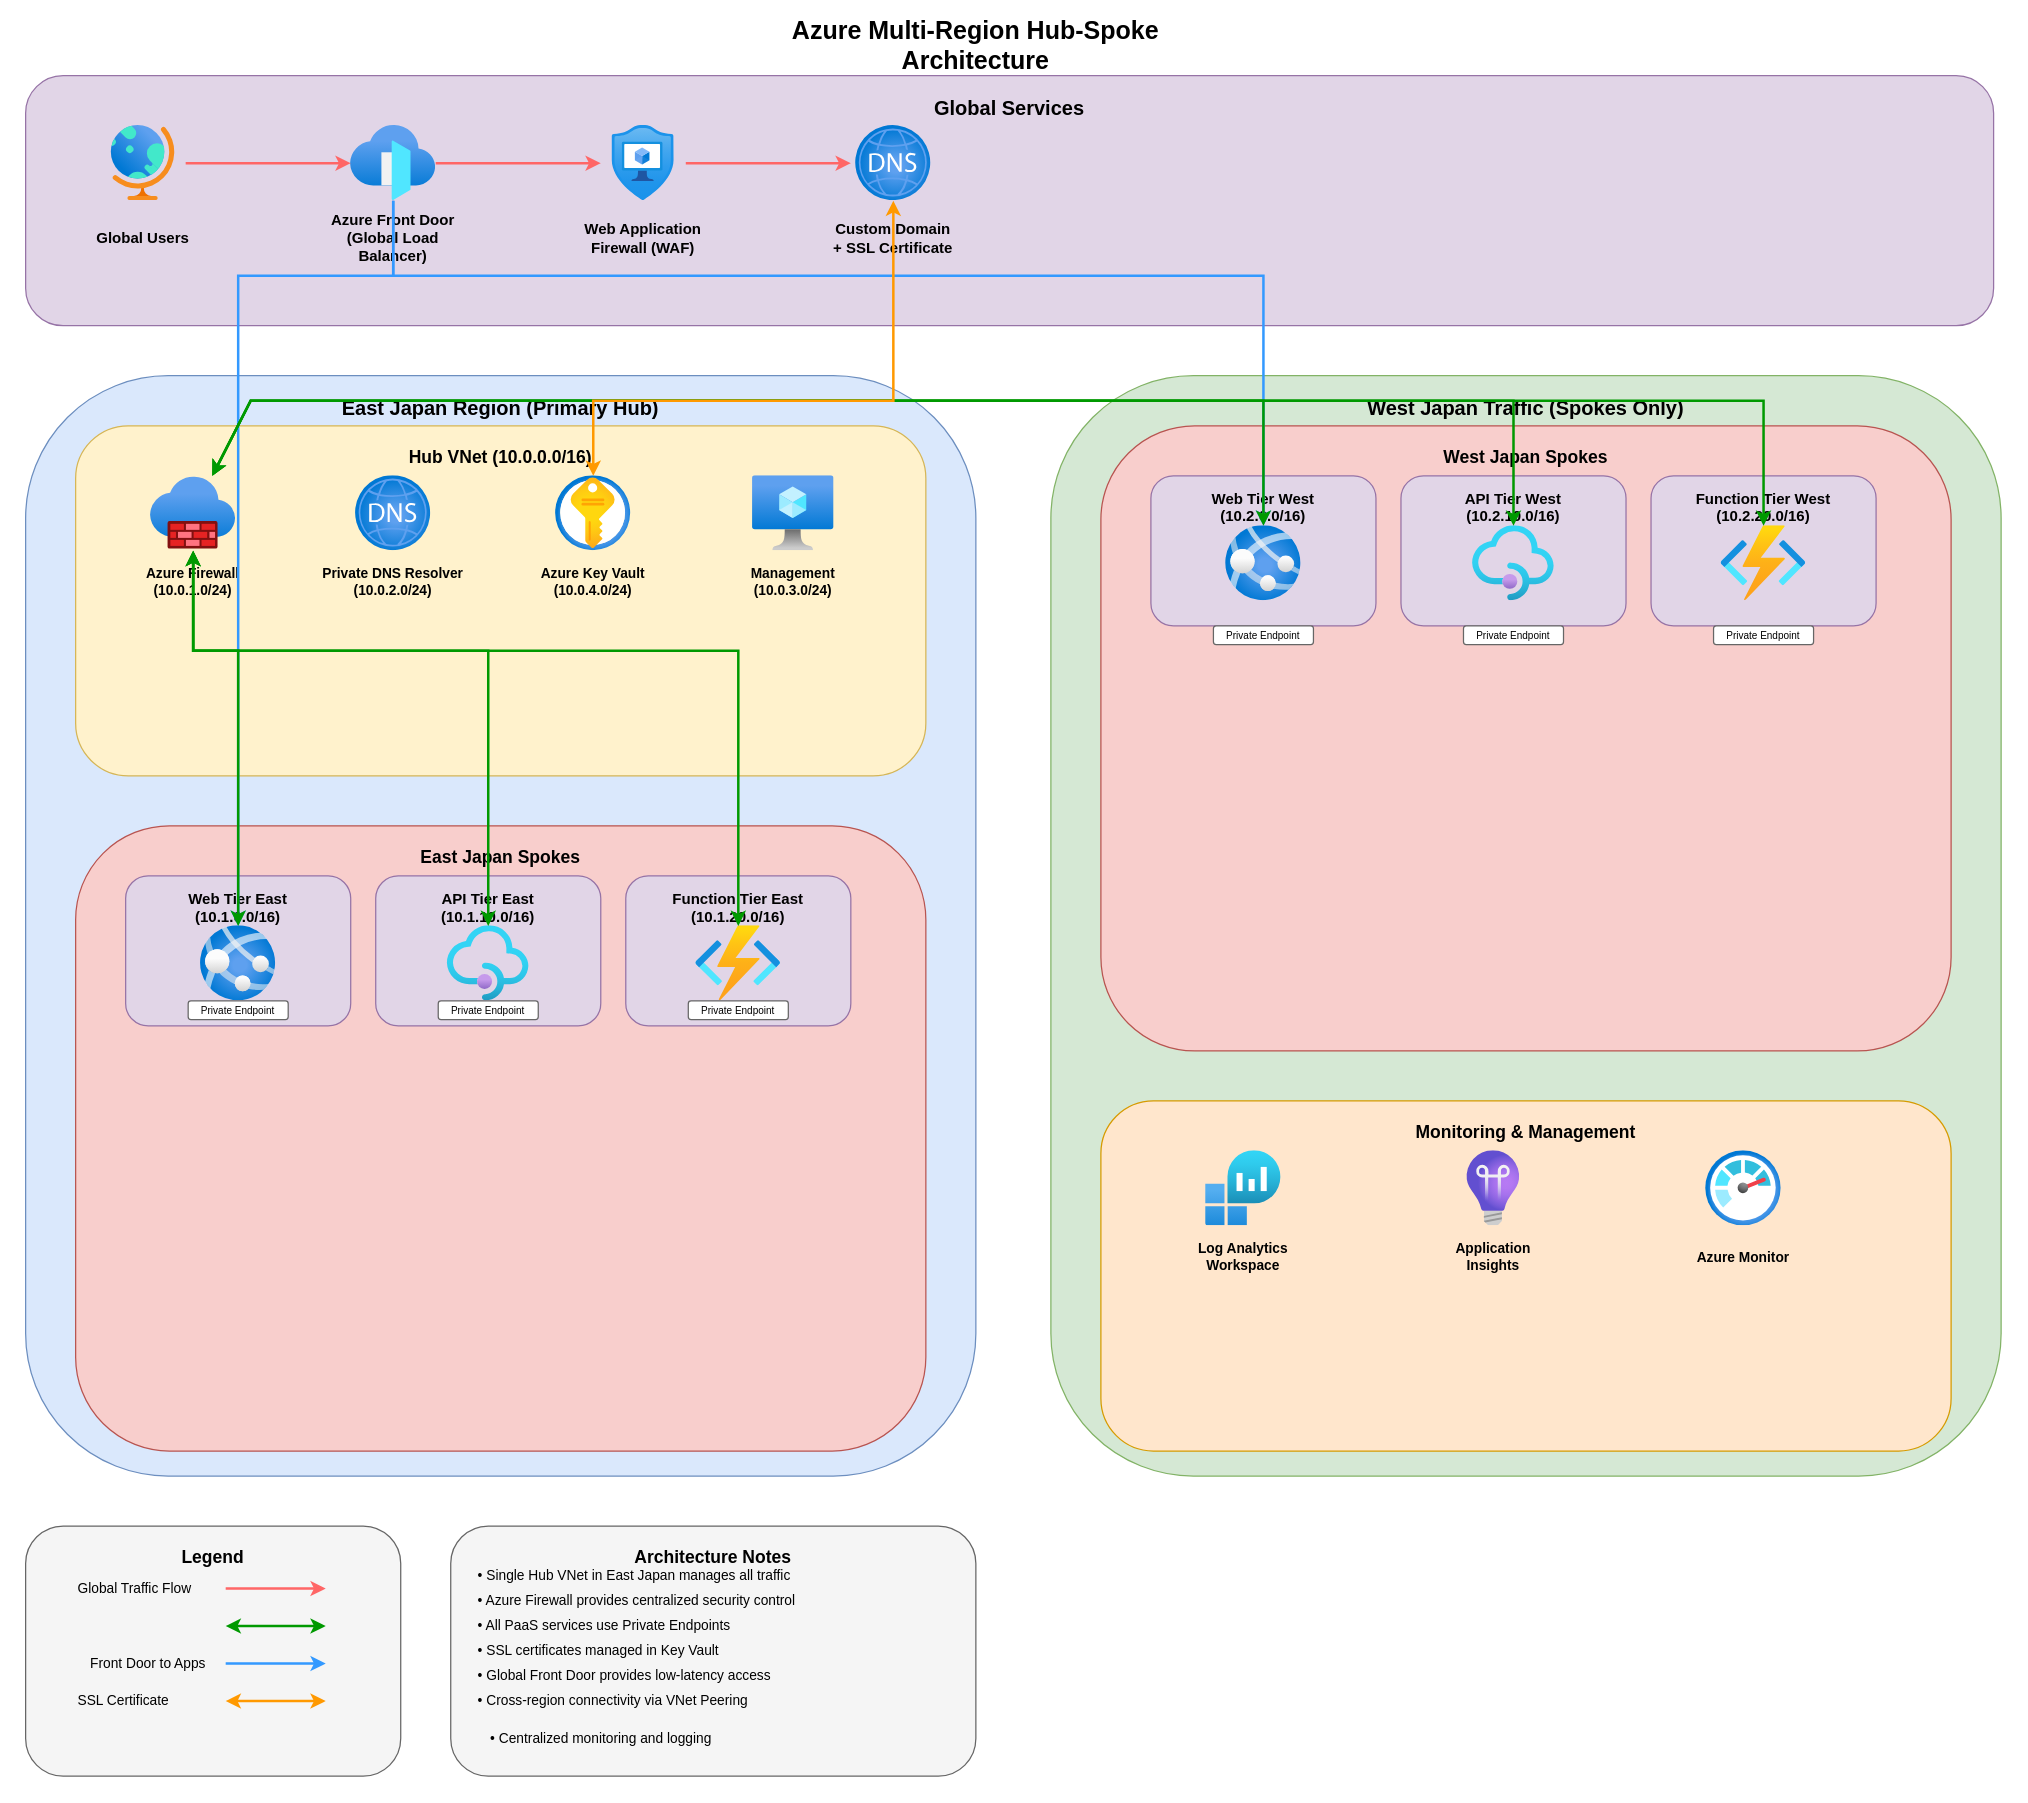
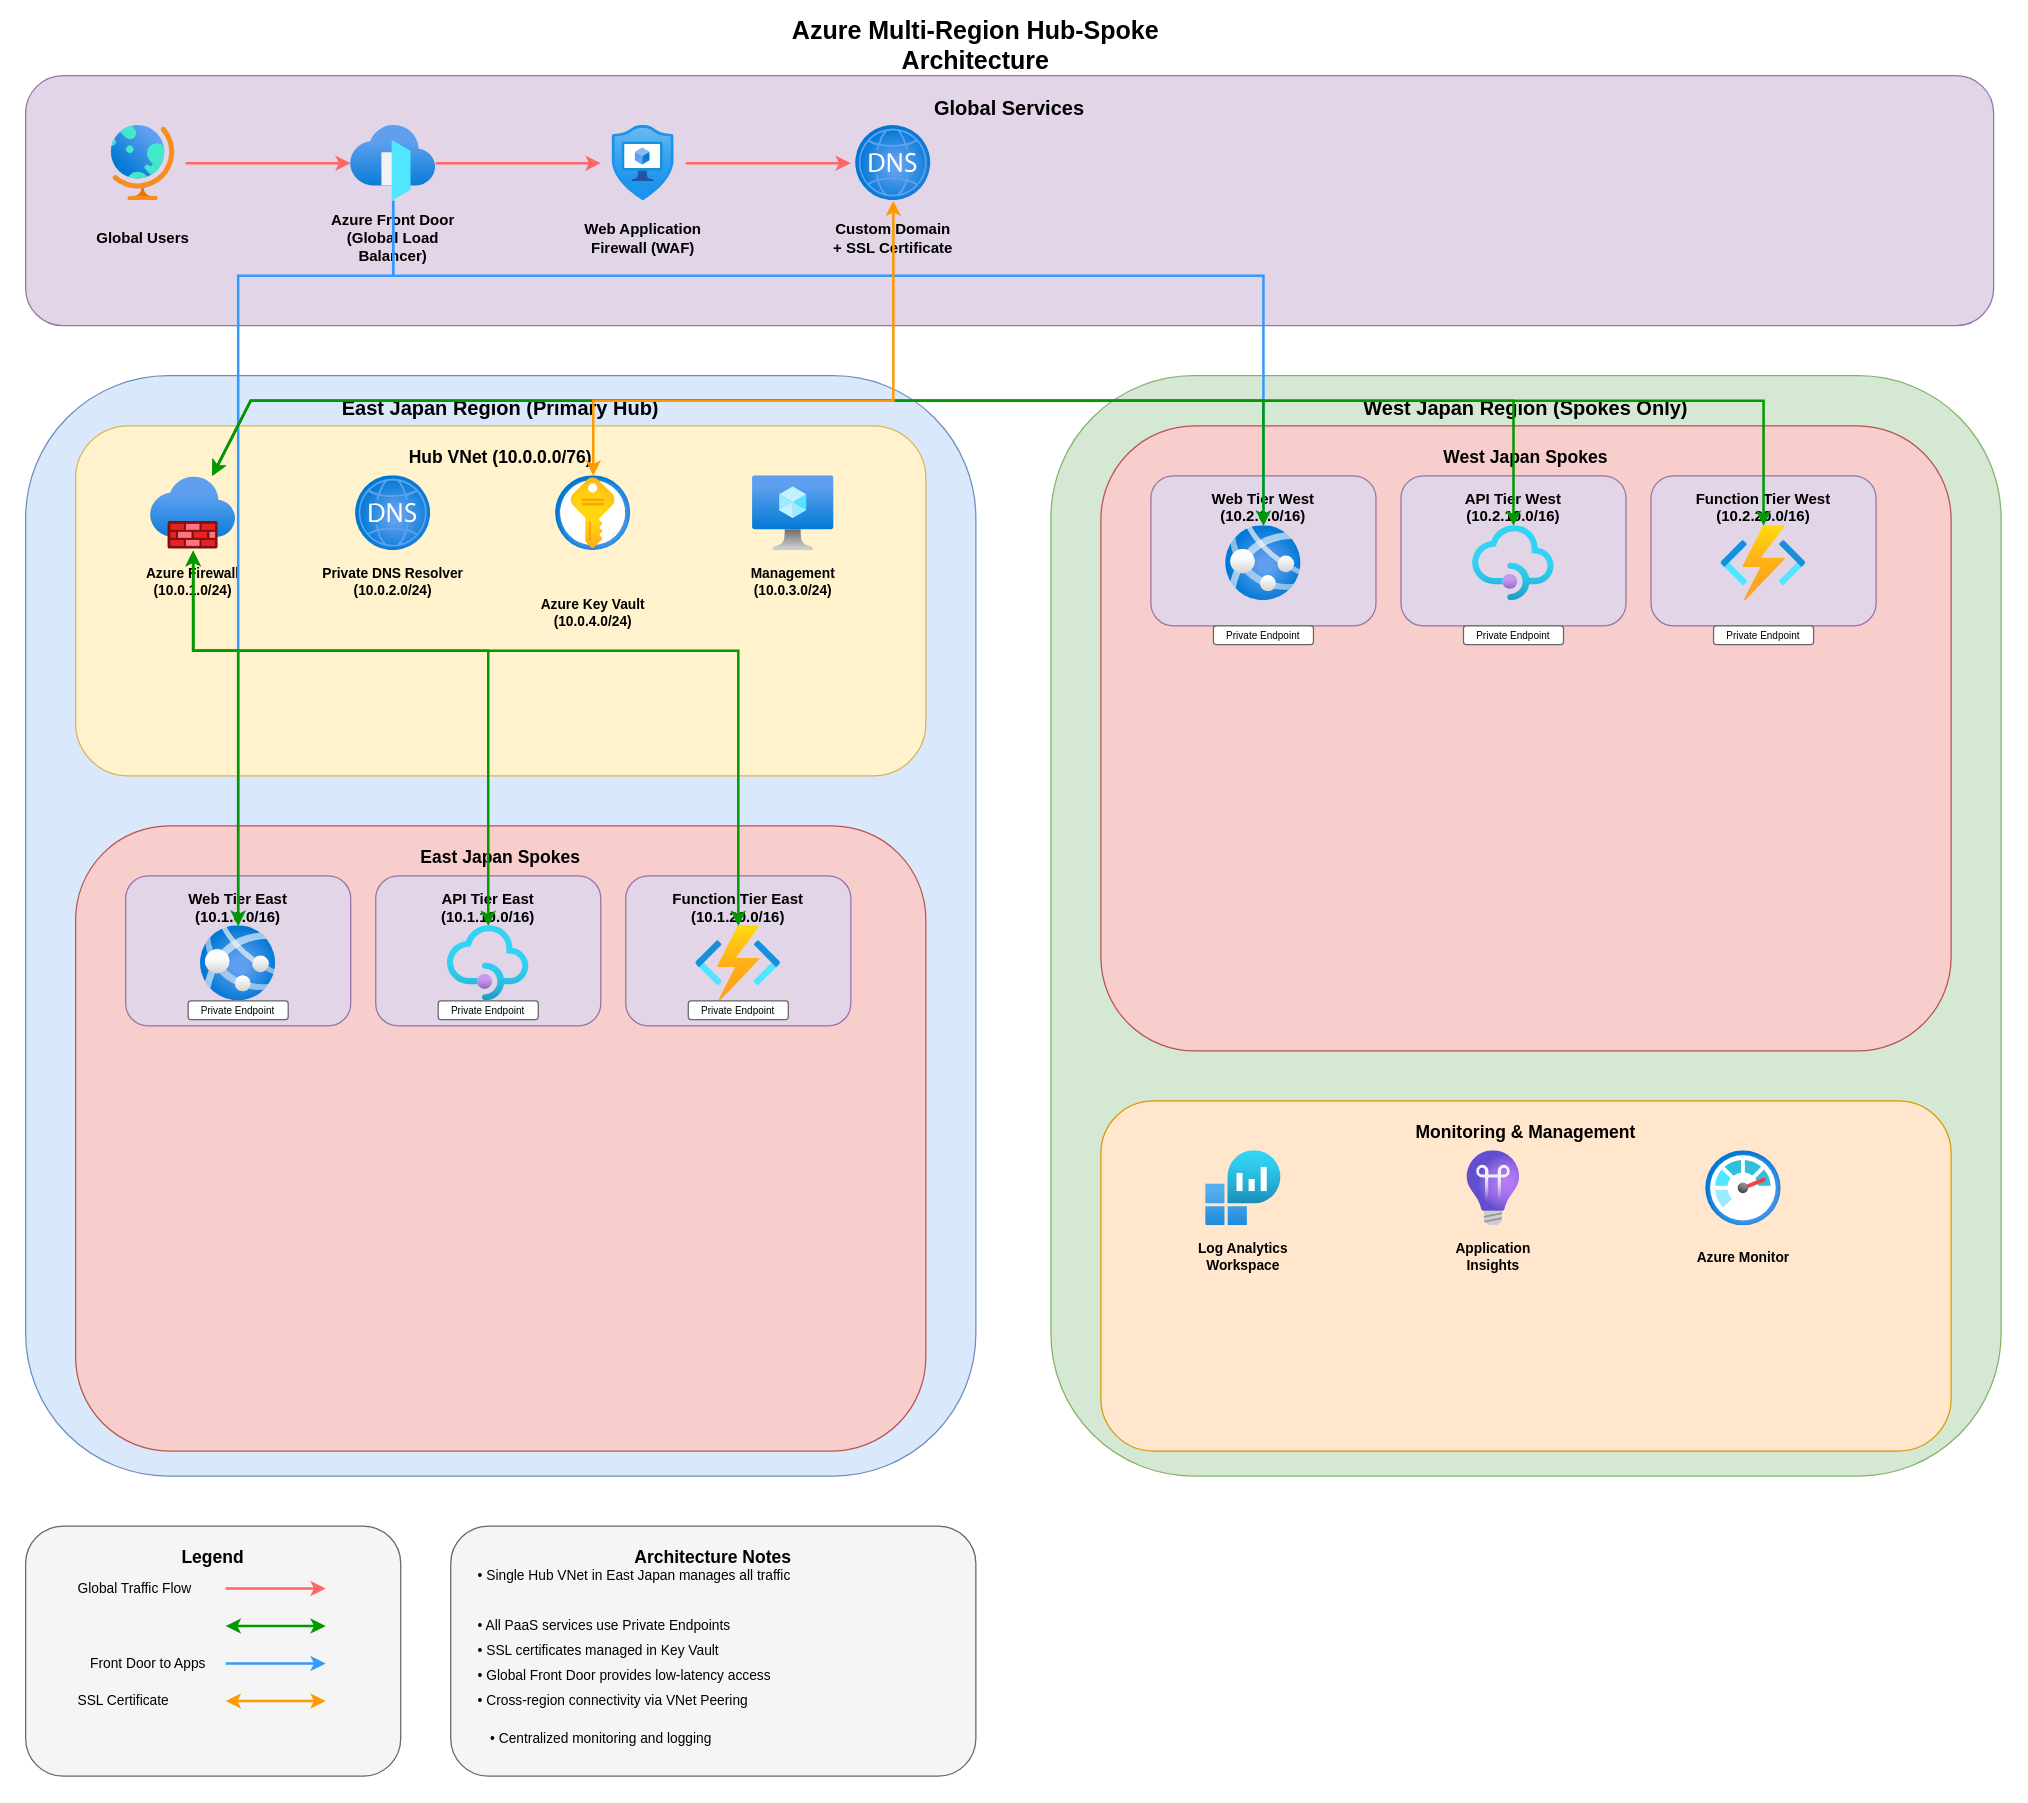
(1526, 409) -> (1526, 409)
(501, 457) -> (501, 457)
(593, 582) -> (593, 613)
(713, 1601) -> none
